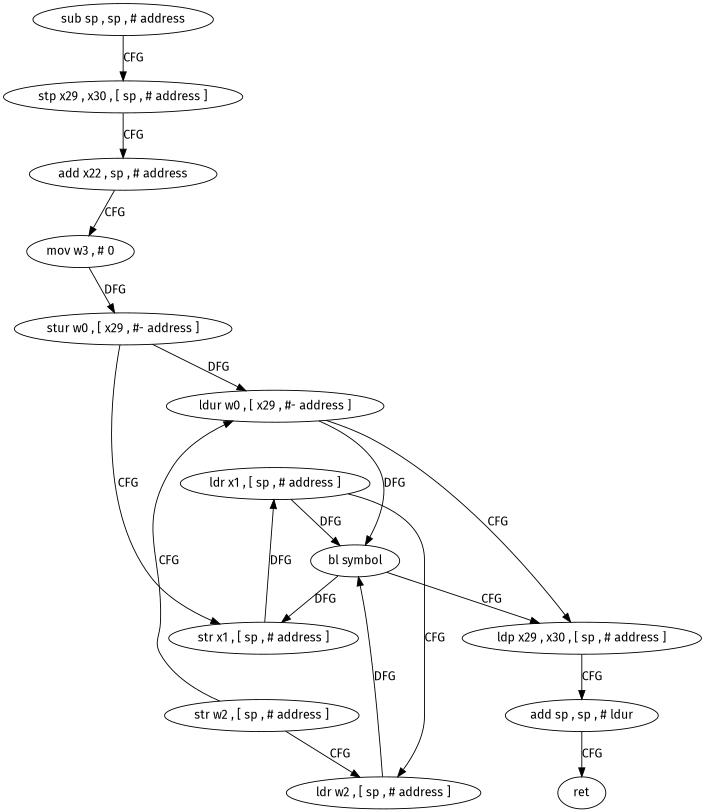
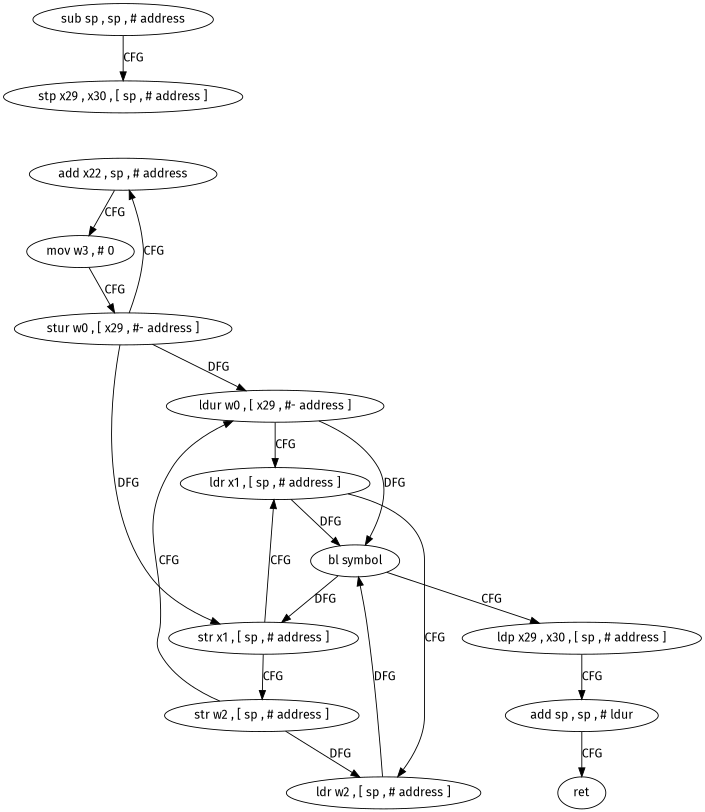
(123, 131) -> (143, 256)
(115, 290) -> (115, 290)
(128, 484) -> (128, 484)
(459, 501) -> (275, 440)
(281, 561) -> (281, 561)
none -> (263, 672)
(340, 754) -> (340, 754)
